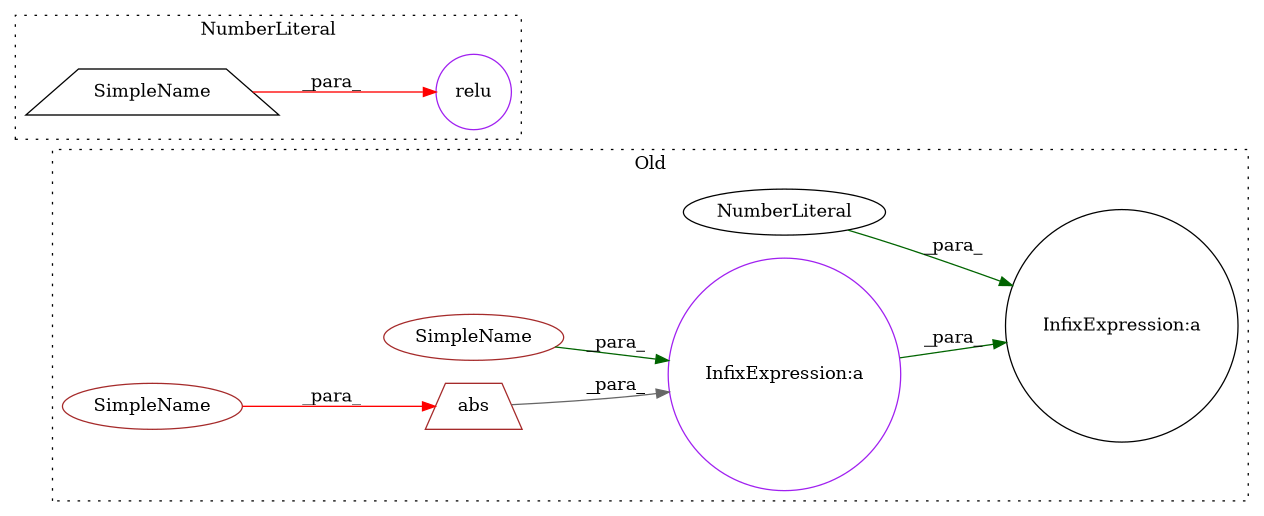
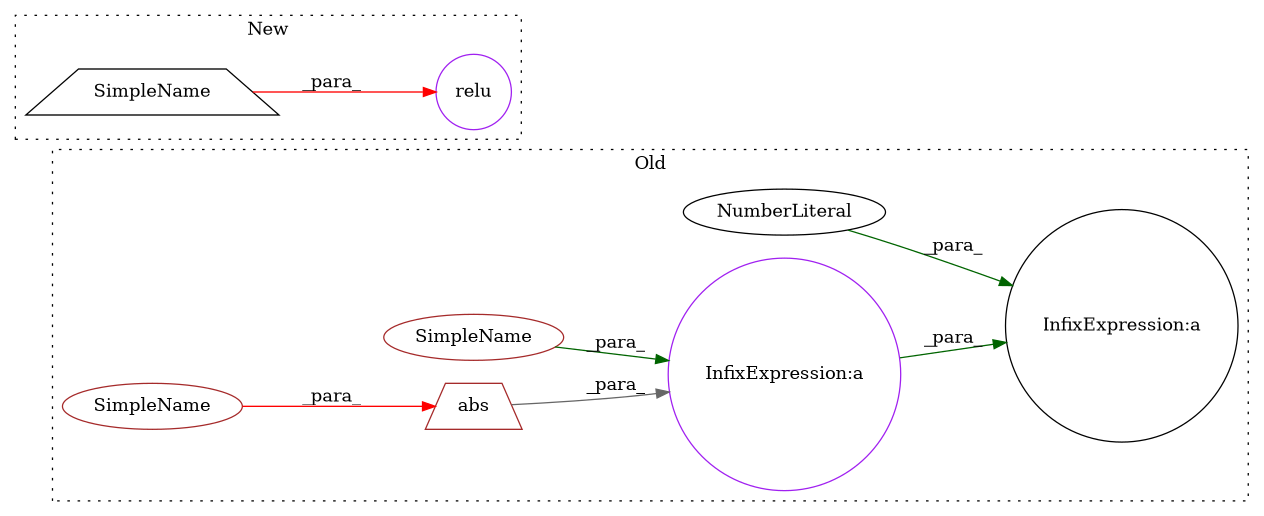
(268, 30) -> (268, 30)
